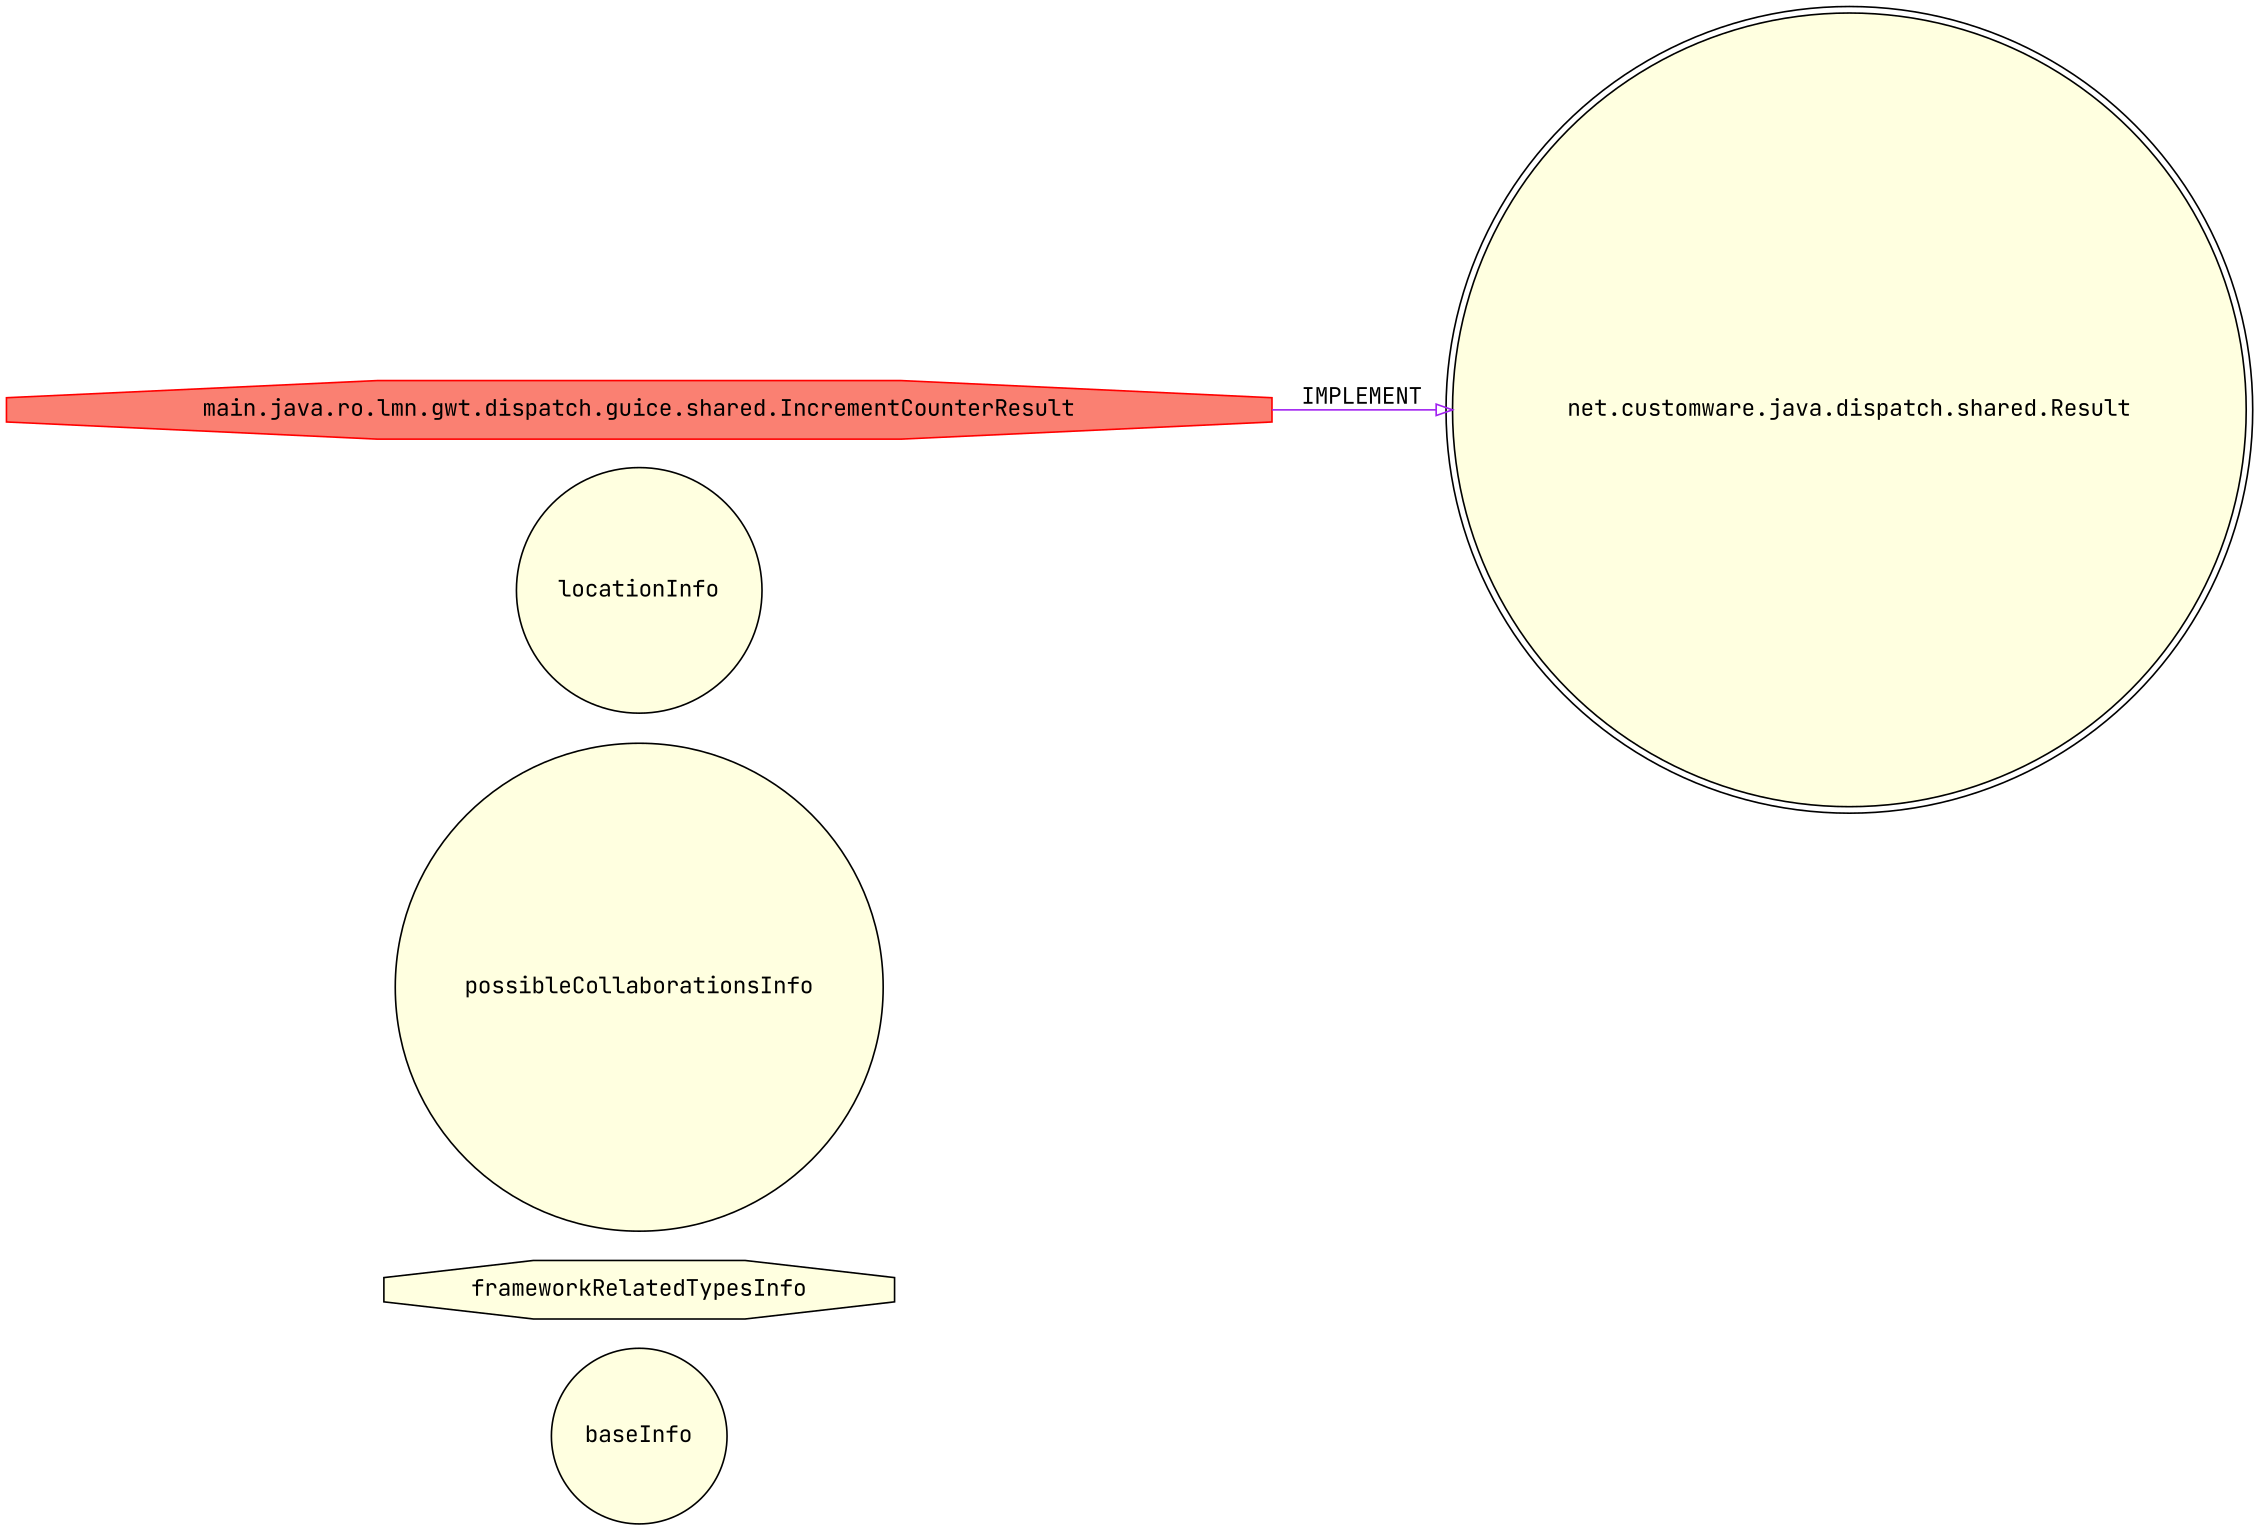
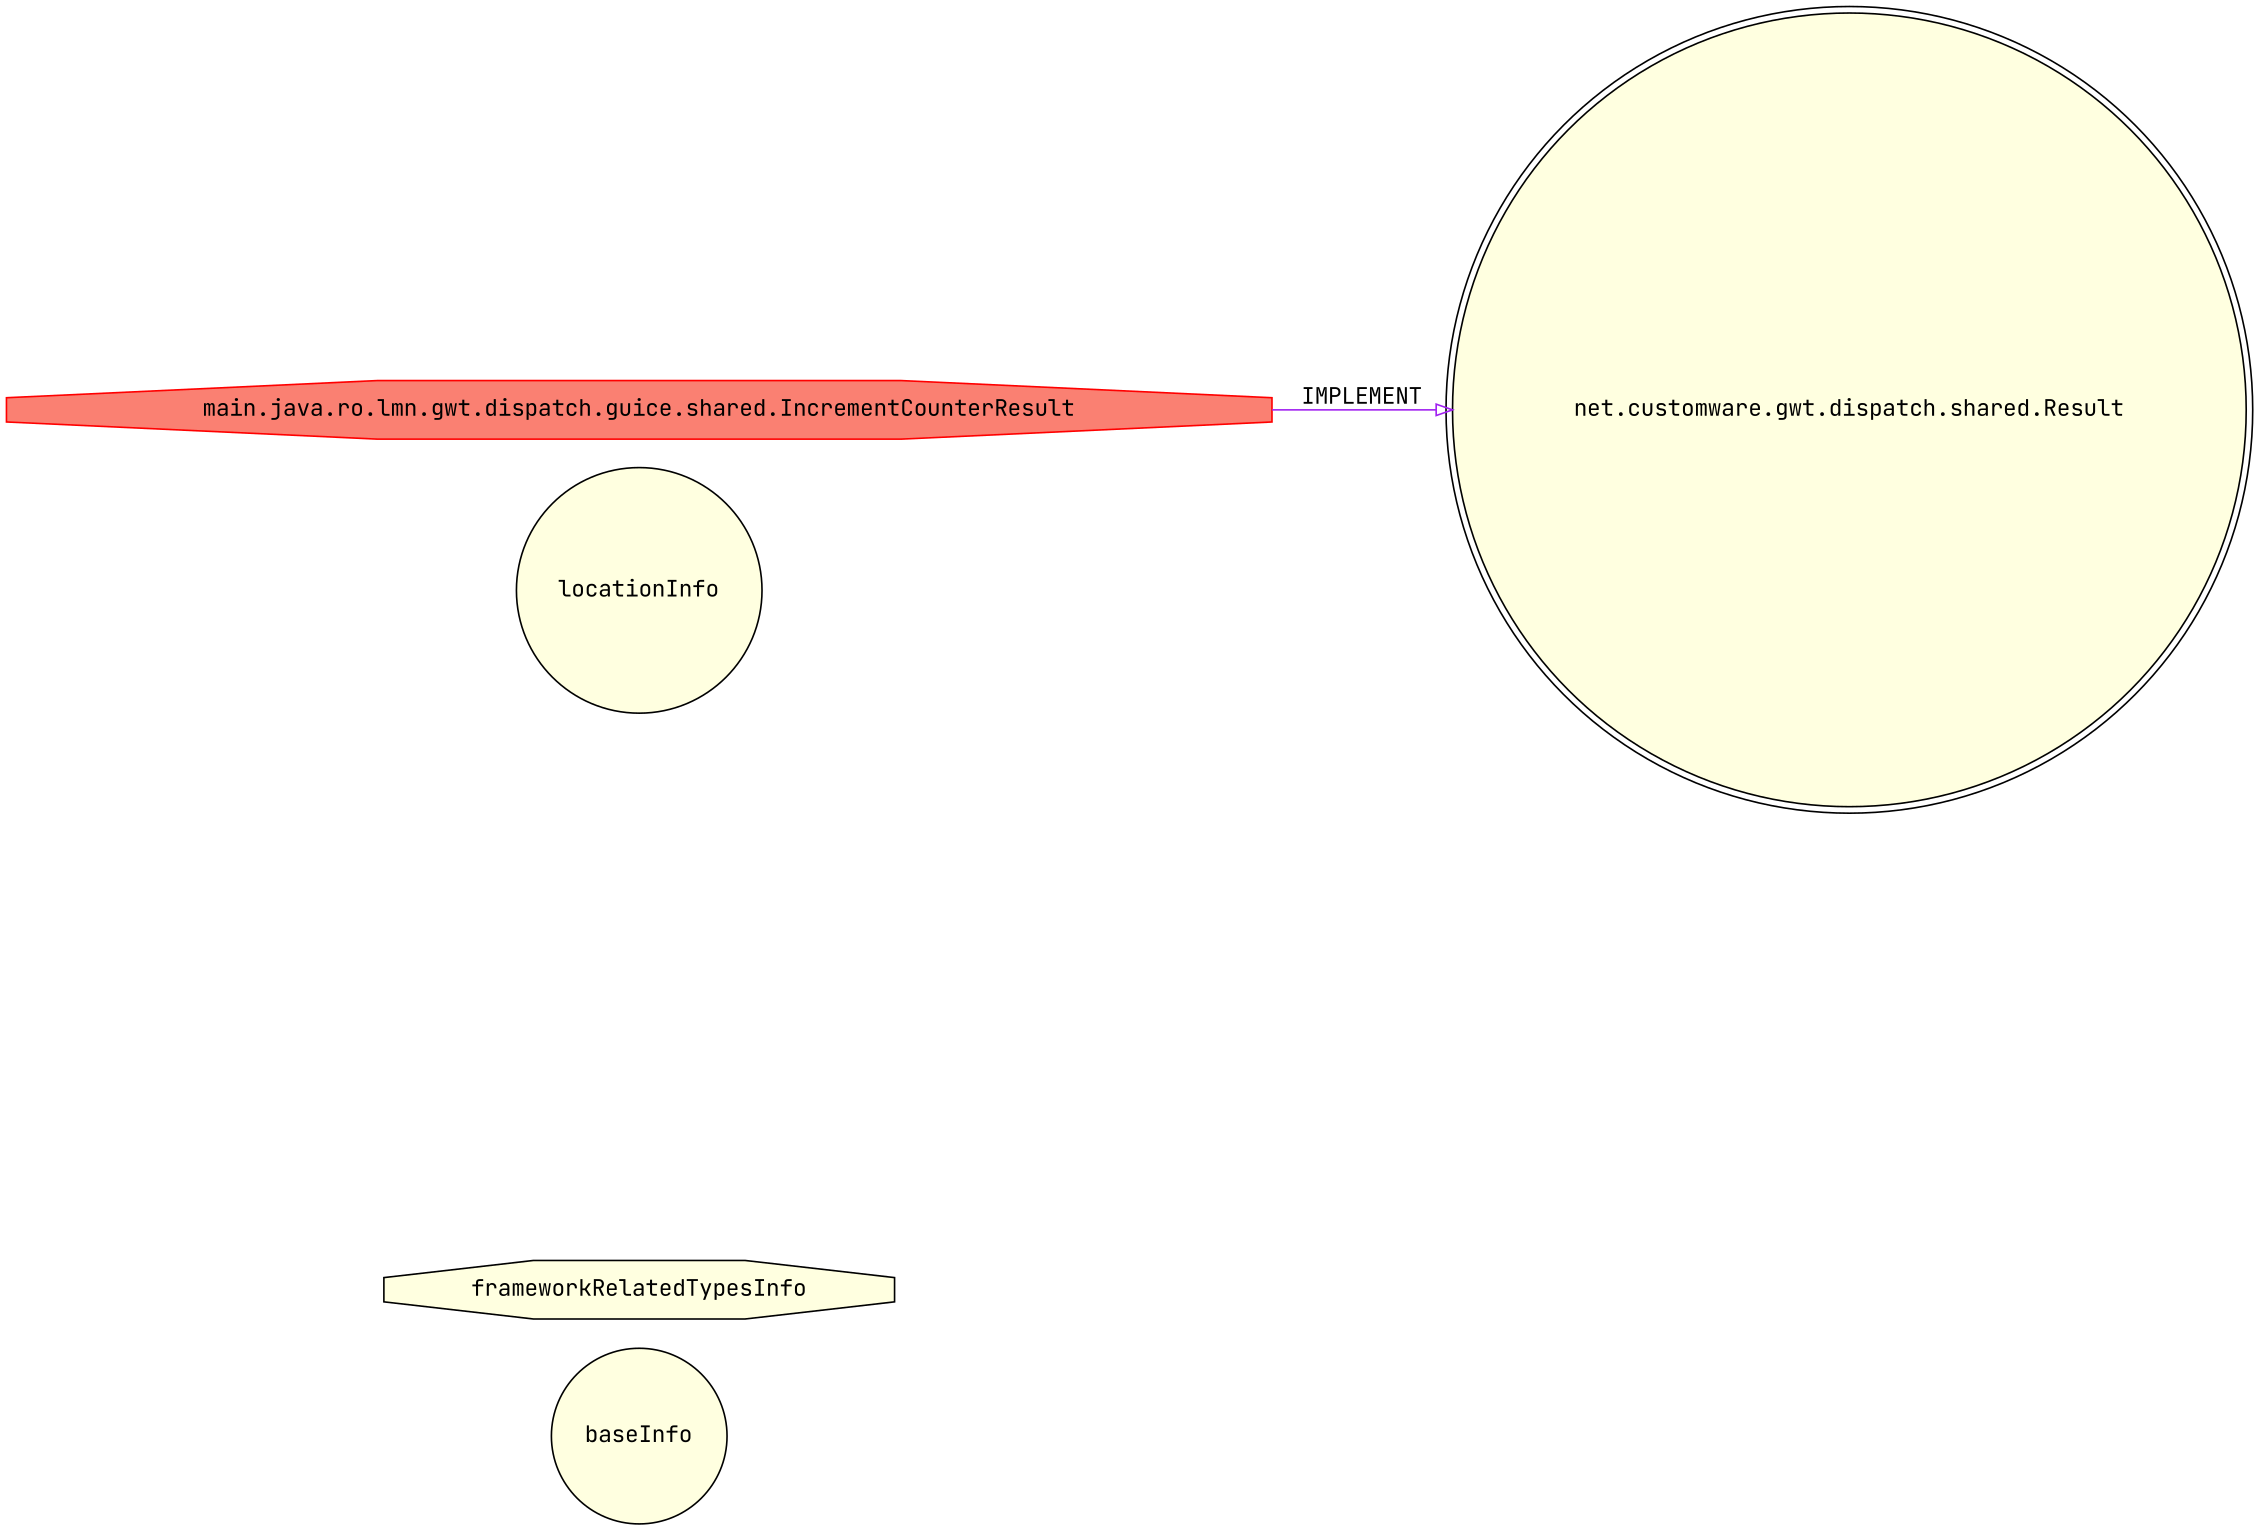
(1849, 410) -> (1849, 410)
(639, 987) -> none
